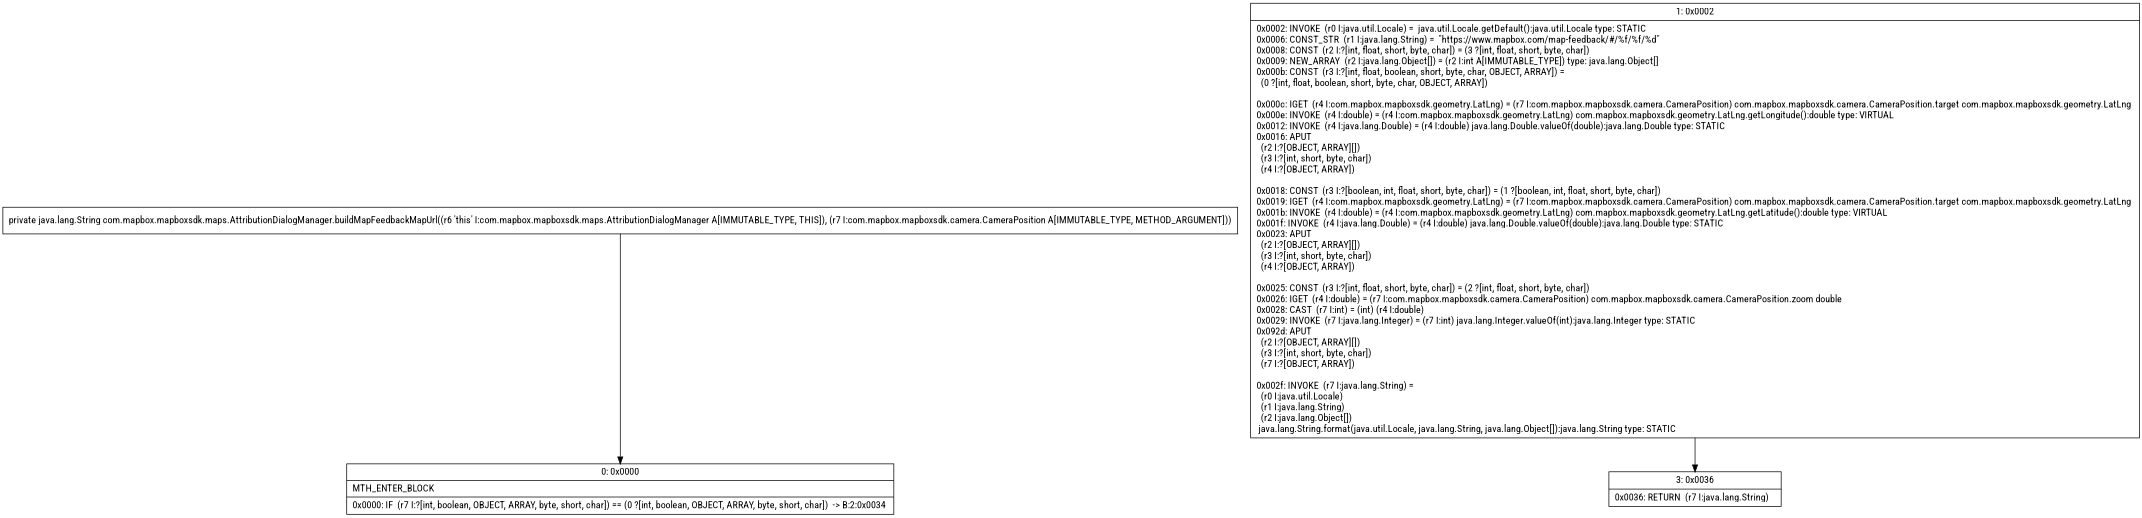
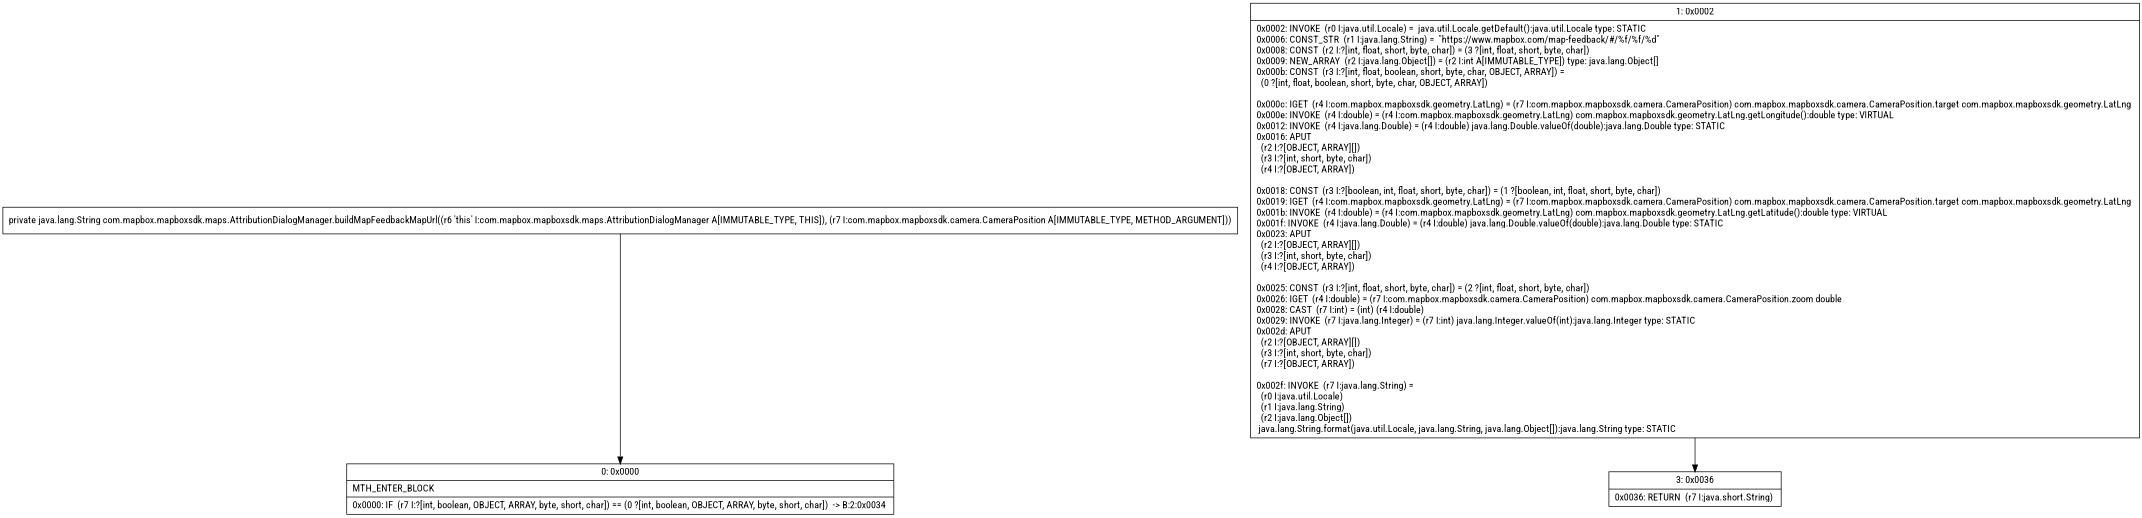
(1286, 332) -> (1286, 332)
(1693, 497) -> (1695, 497)
